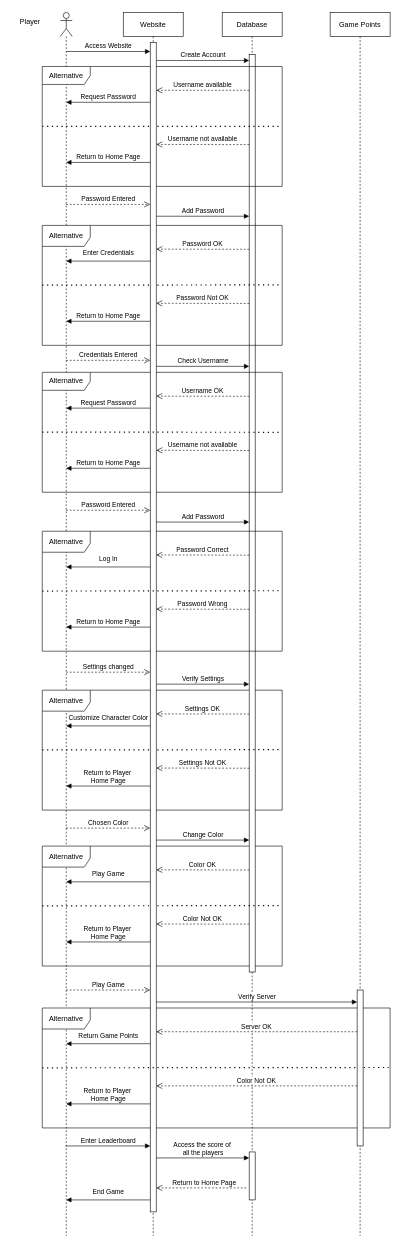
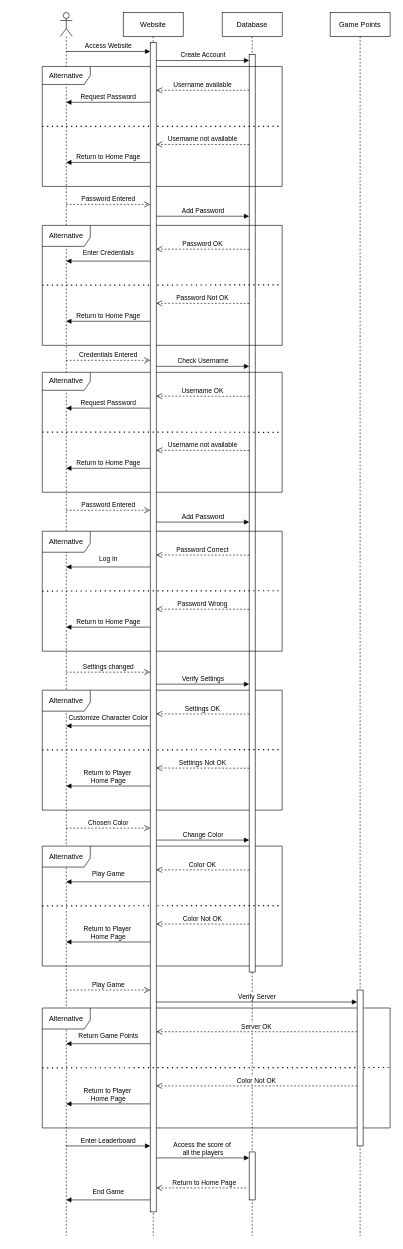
(30, 21) -> none
